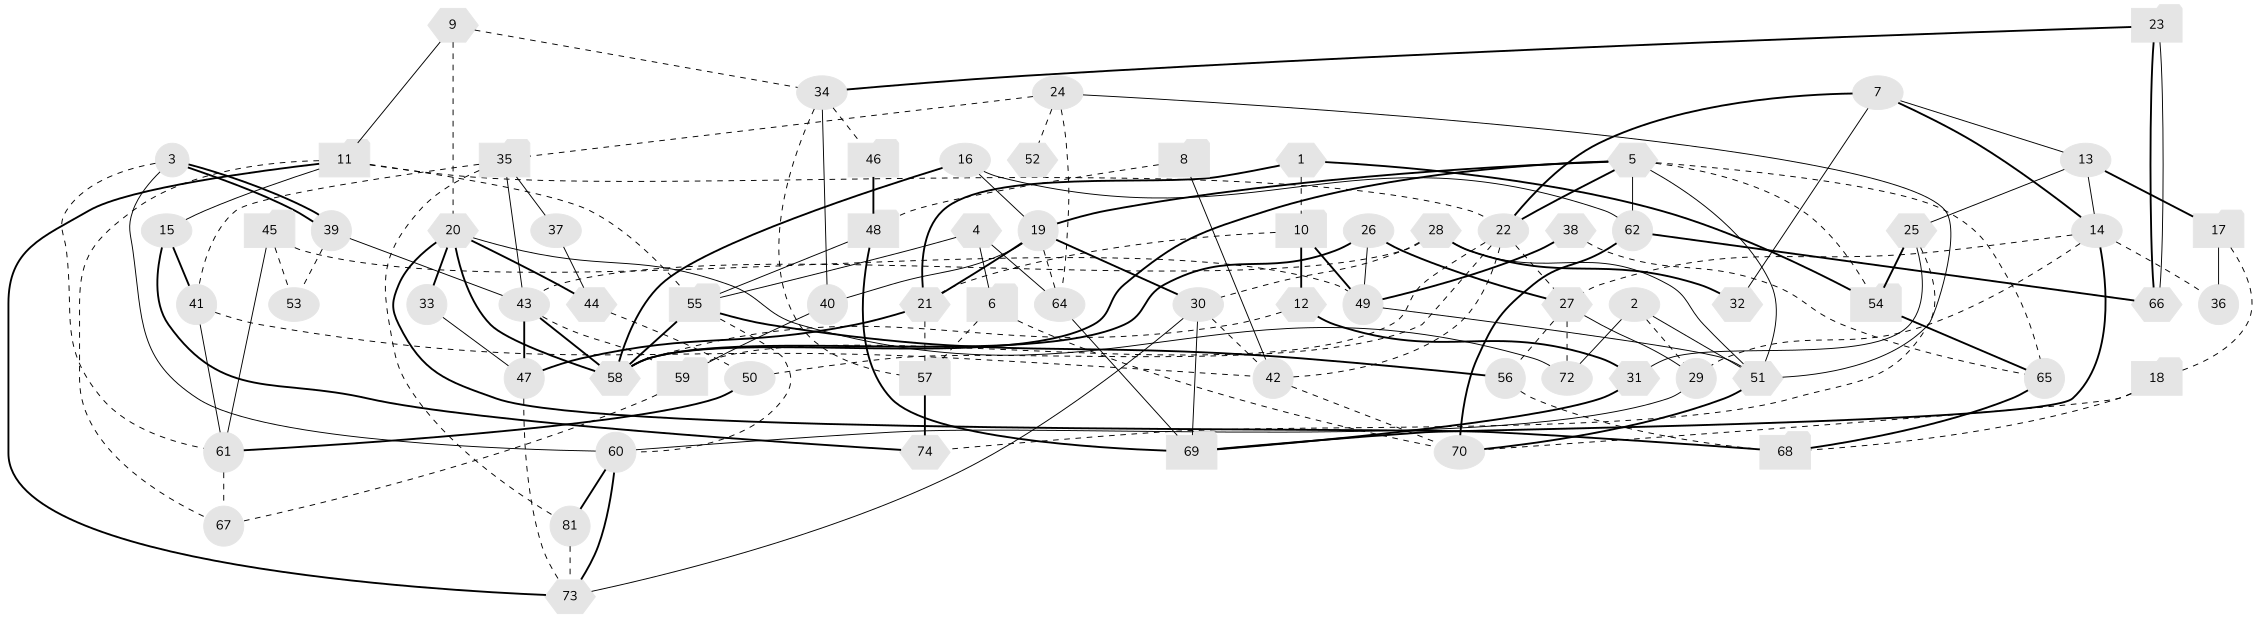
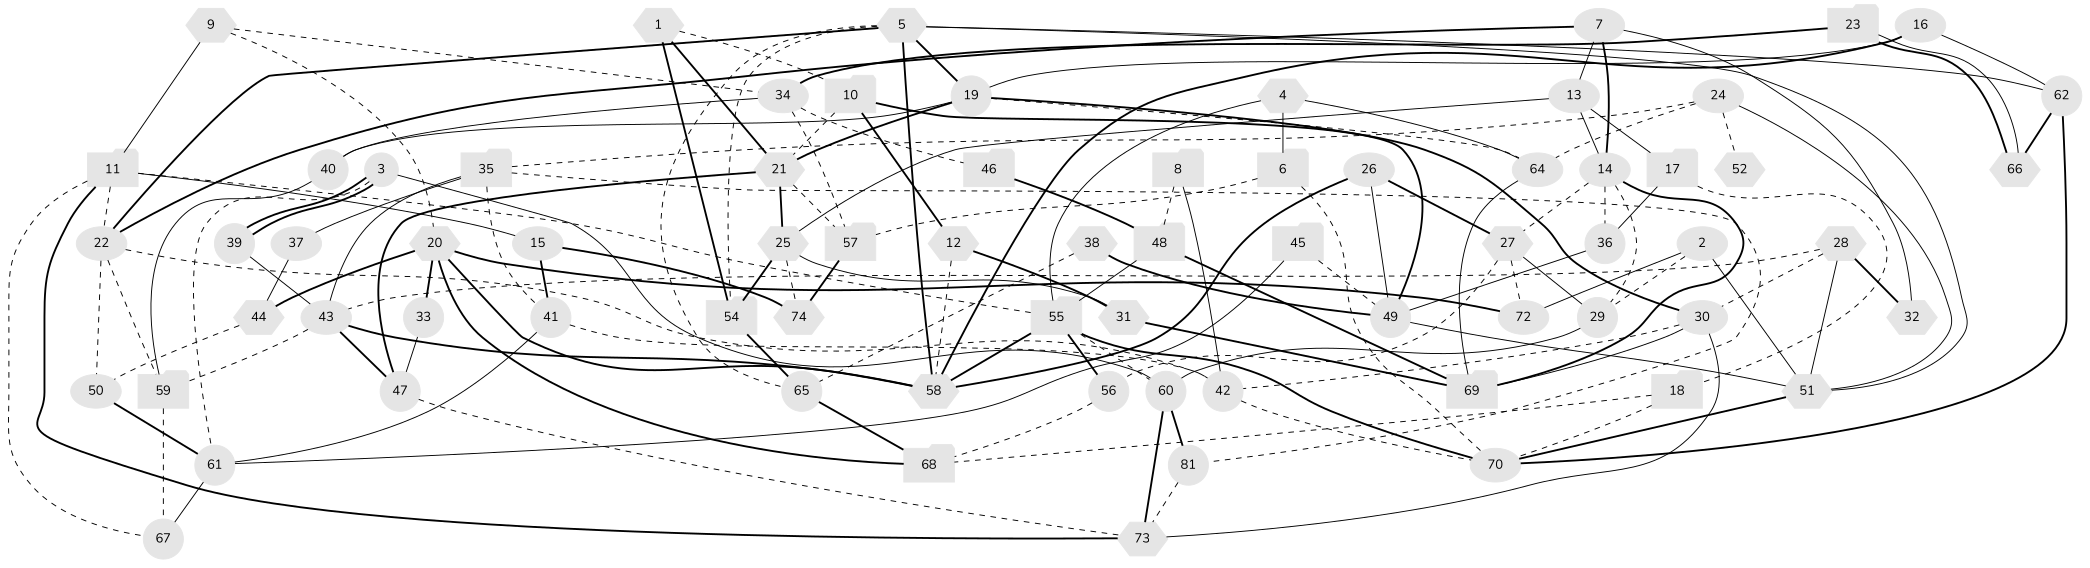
(2145, 192) -> (1625, 134)
none -> (781, 207)
(1539, 272) -> none
none -> (1498, 281)
(294, 305) -> none
(1142, 344) -> (977, 287)
none -> (1271, 380)
(224, 489) -> (189, 502)
